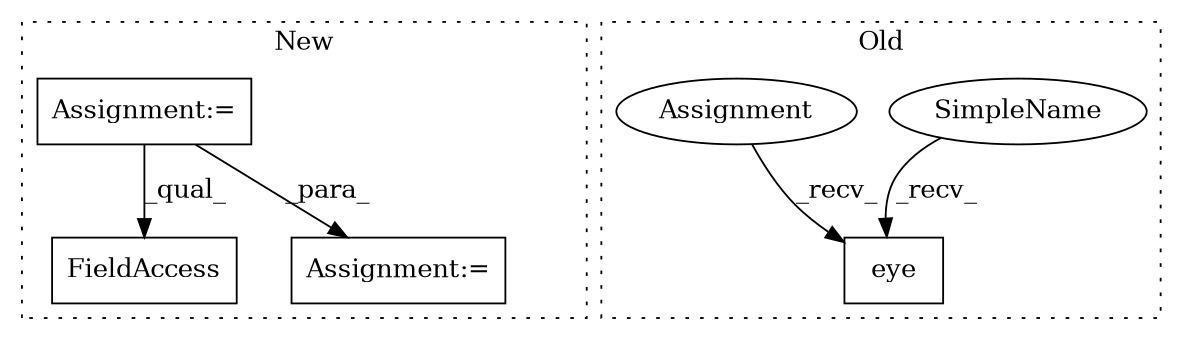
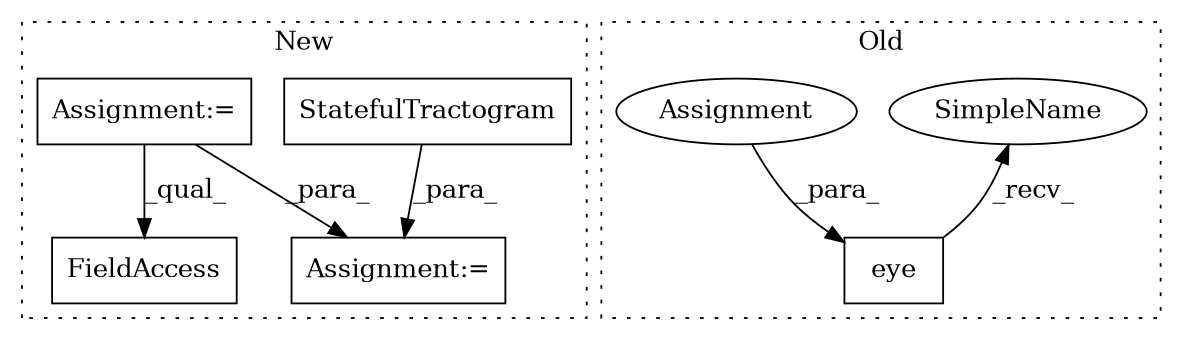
none -> (428, 111)
(901, 170) -> (978, 204)
(837, 191) -> (837, 191)
